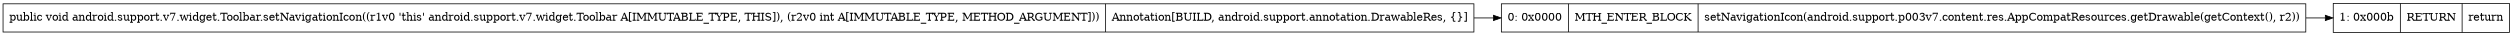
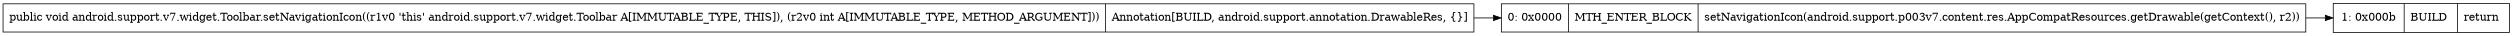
(2431, 18) -> (2429, 18)
